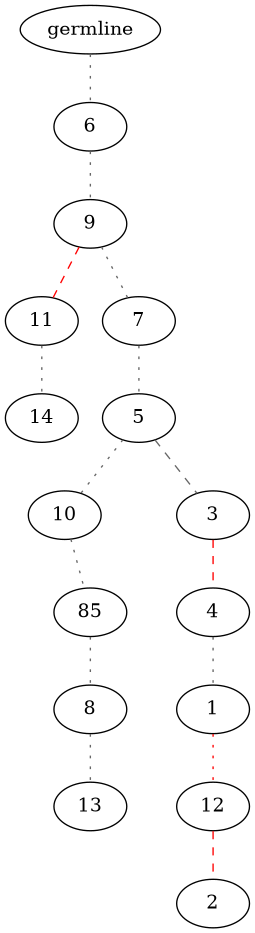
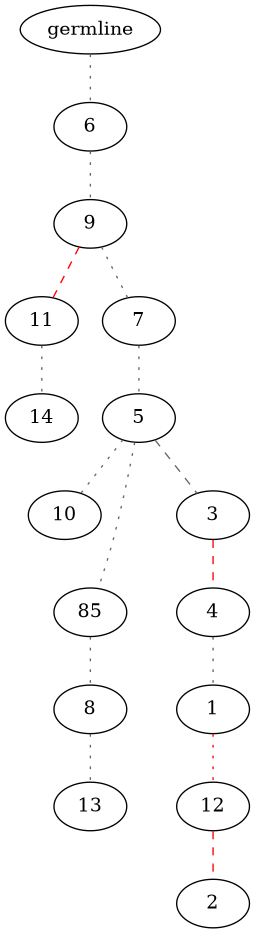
(78, 564) -> (119, 516)
